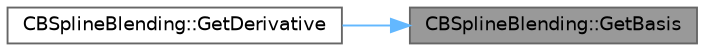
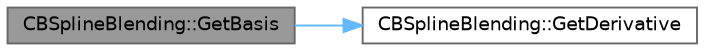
(367, 26) -> (319, 26)
